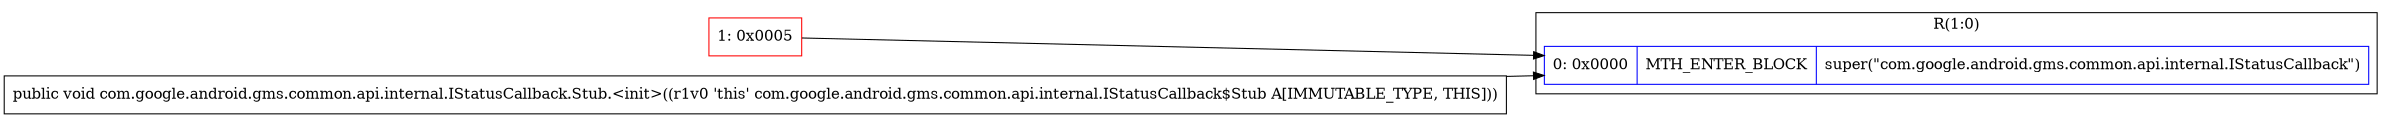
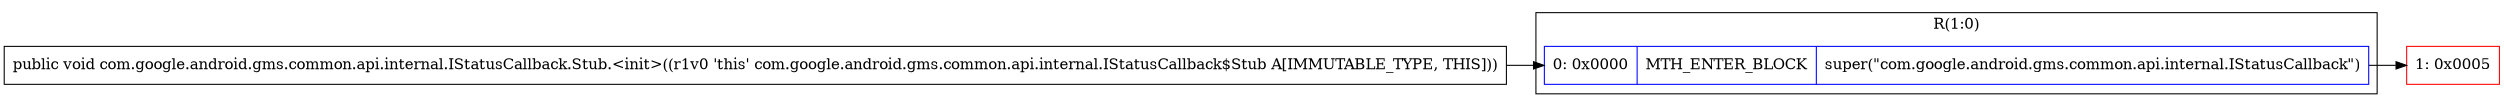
(1168, 47) -> (2384, 65)
